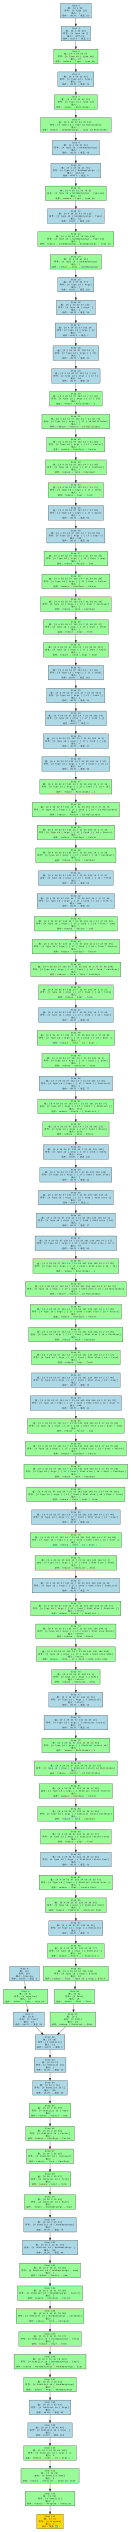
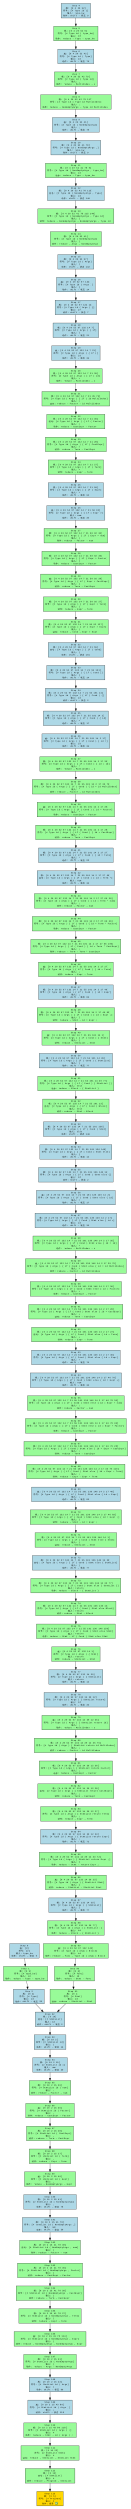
(76, 11) -> none
